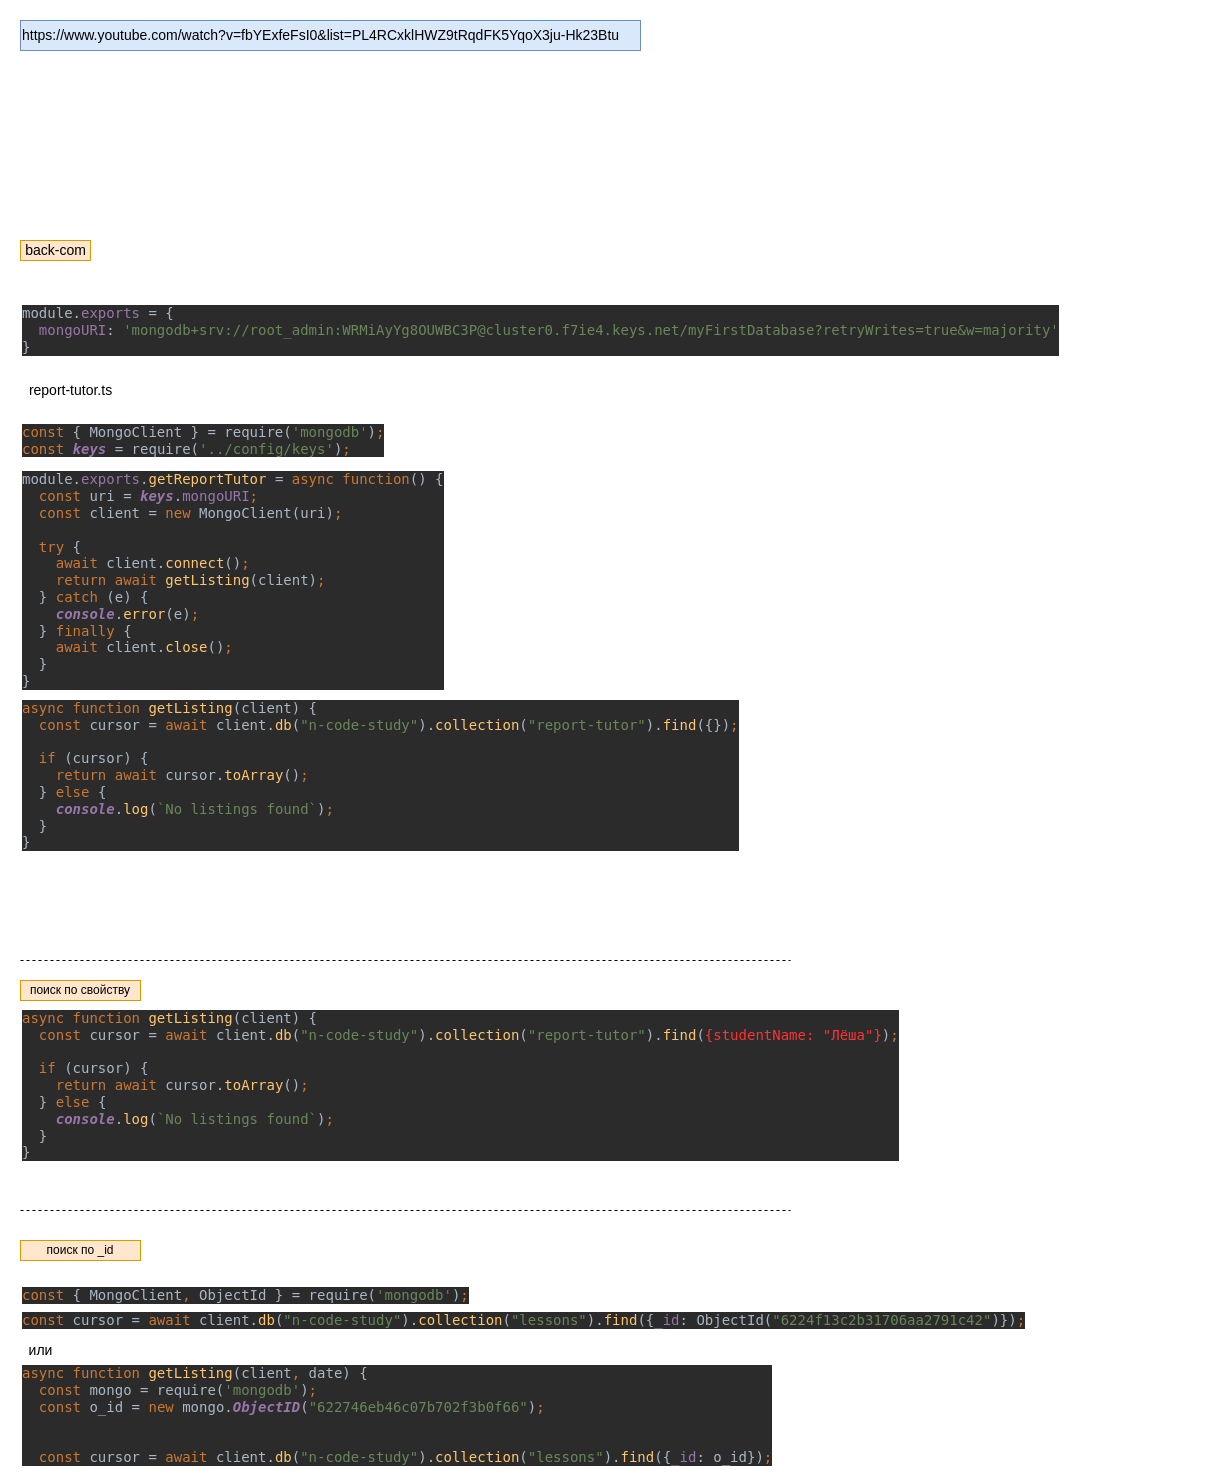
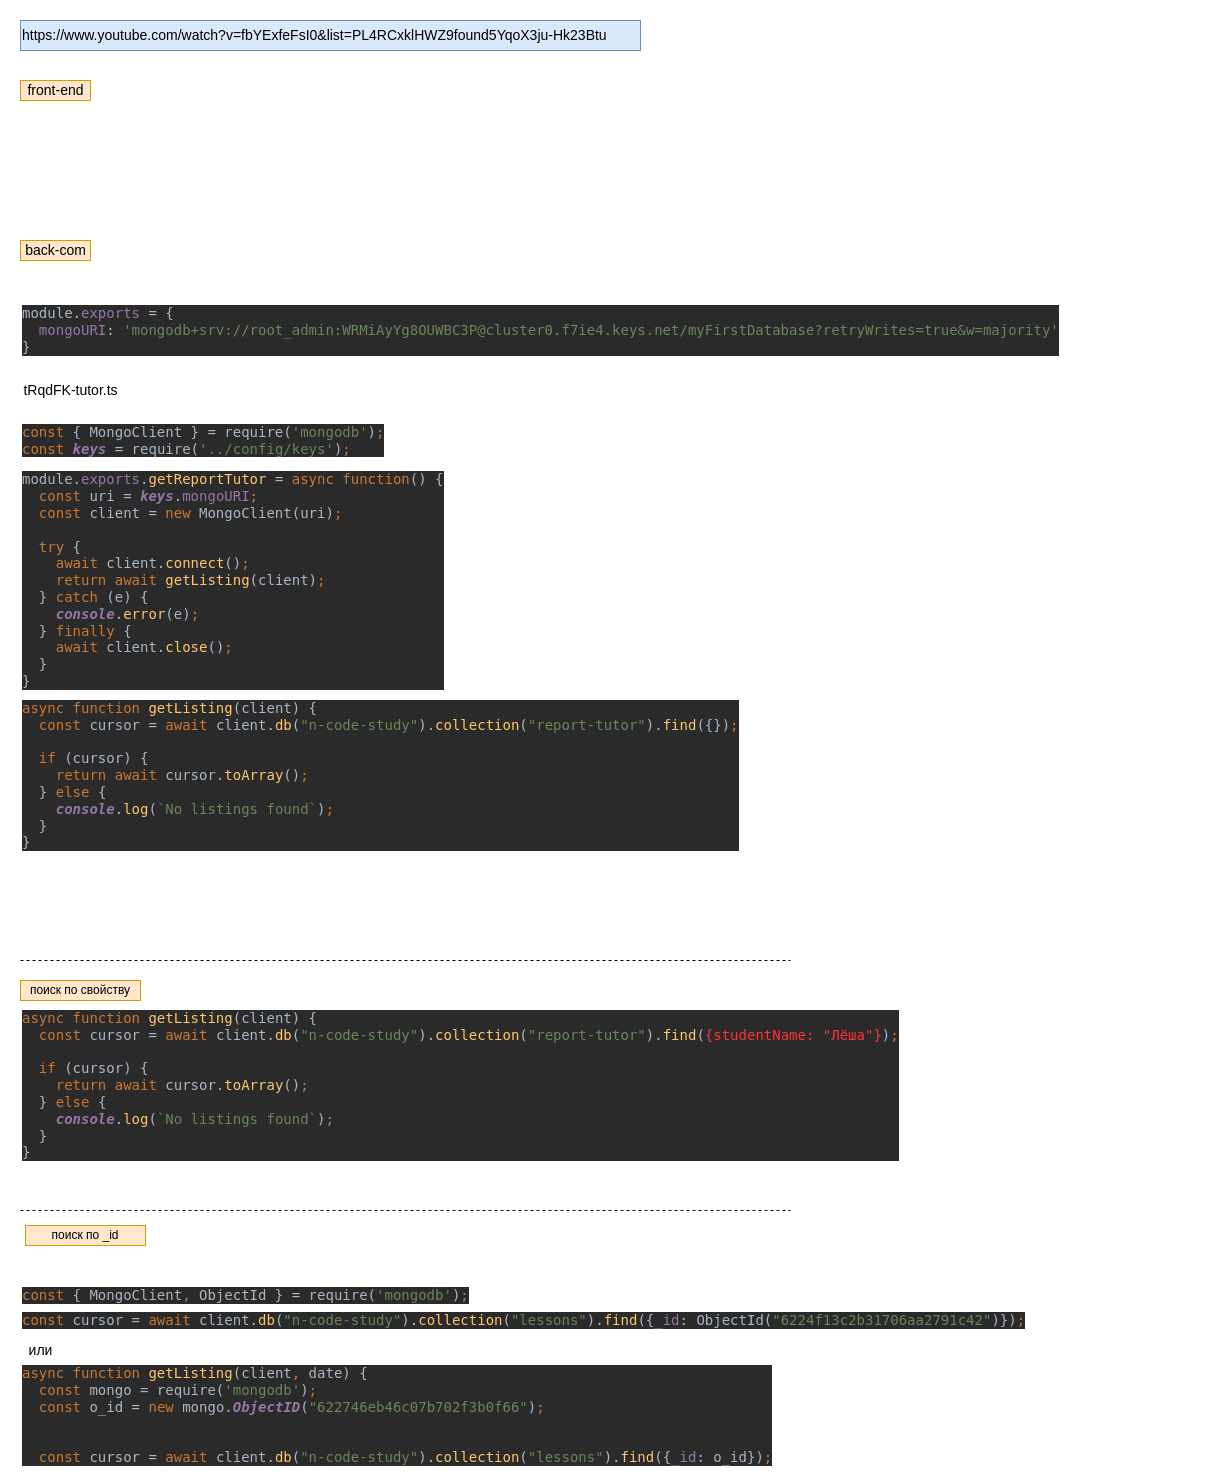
(332, 44) -> (332, 44)
none -> (56, 91)
(71, 391) -> (71, 391)
(81, 1251) -> (86, 1236)
